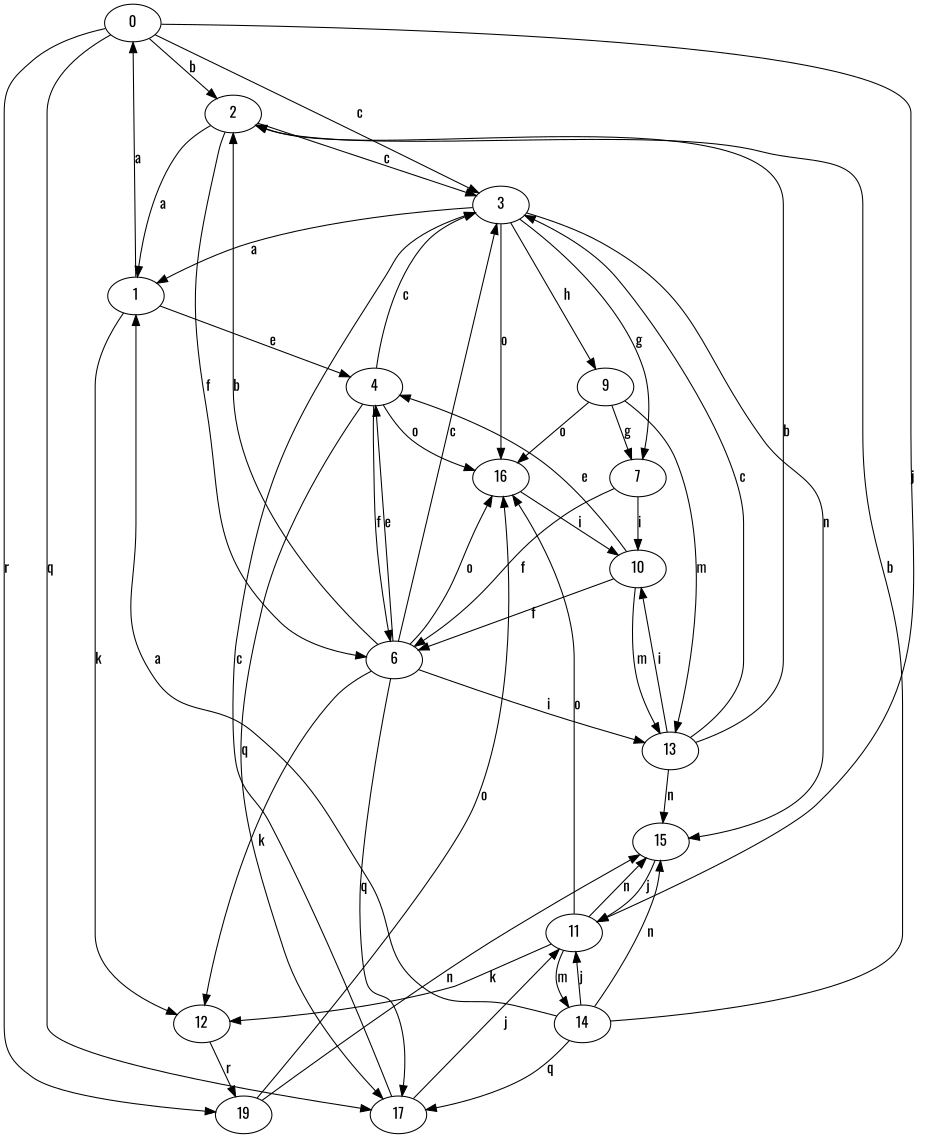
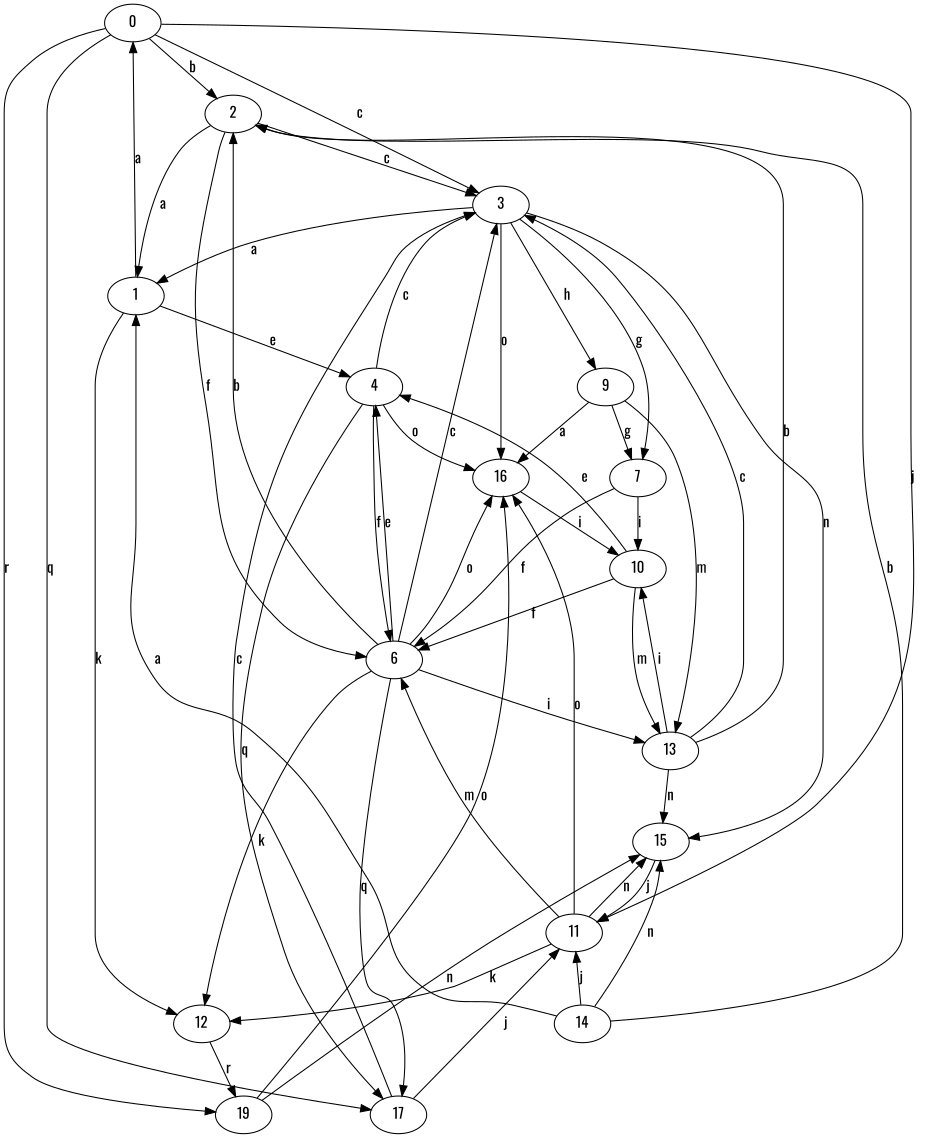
(563, 432) -> (563, 432)
(556, 974) -> (465, 806)
(509, 1086) -> none
